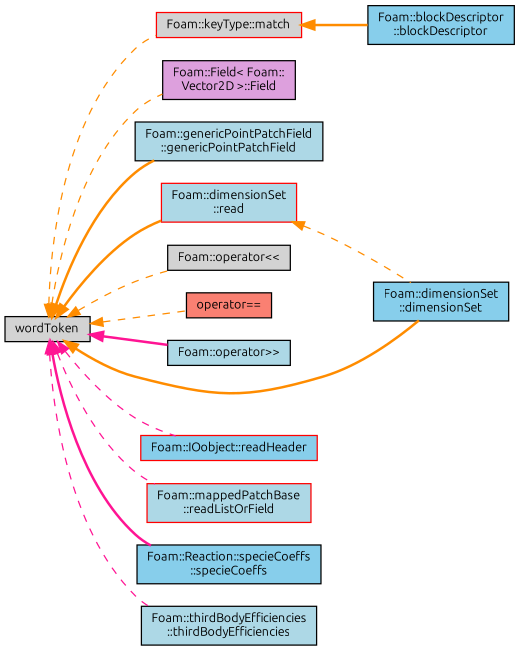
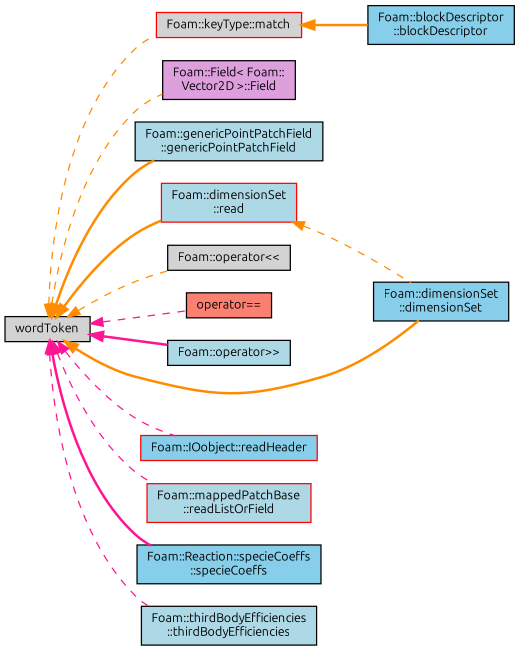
(144, 316) -> (144, 316)
